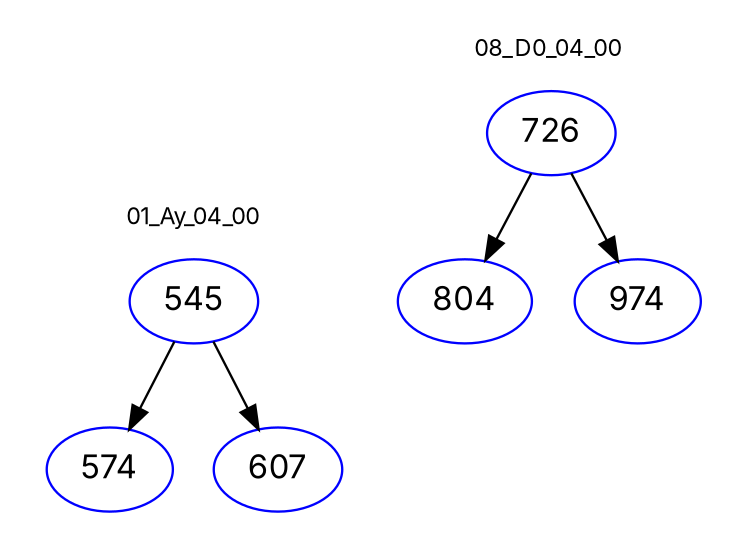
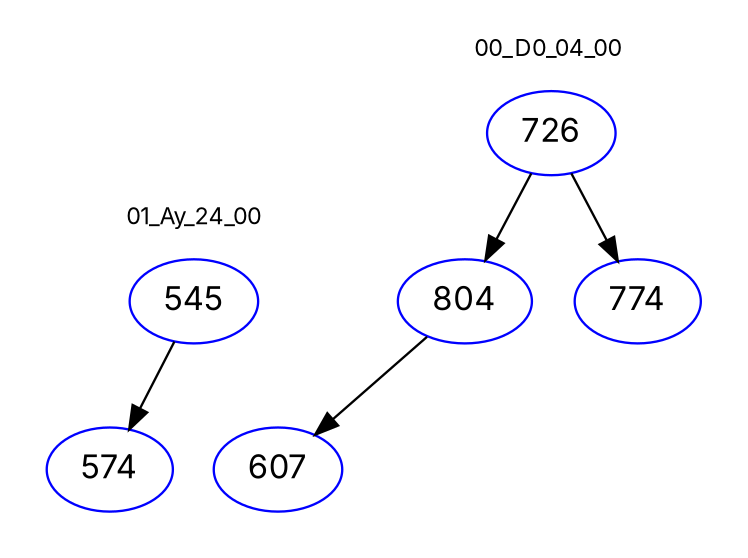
(549, 50) -> (549, 50)
(194, 218) -> (194, 218)
(638, 301) -> (638, 301)
(231, 375) -> (380, 378)
